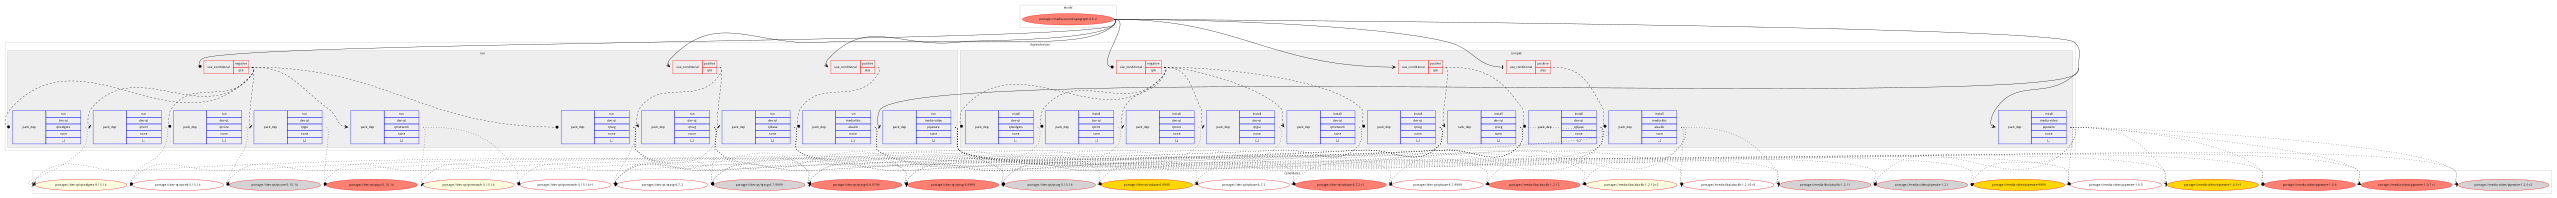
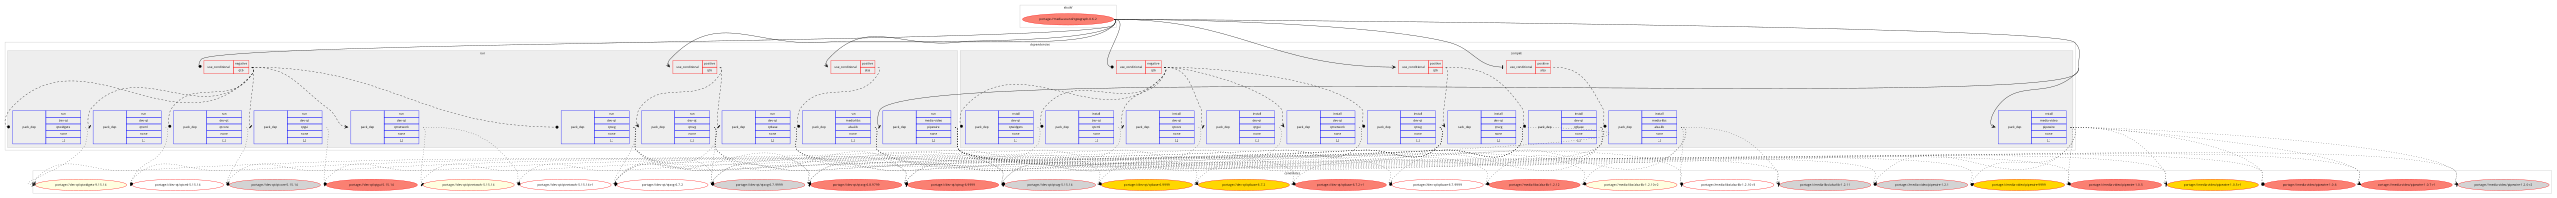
(1244, 185) -> (1244, 185)
(2116, 185) -> (2116, 185)
